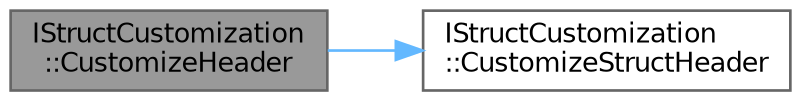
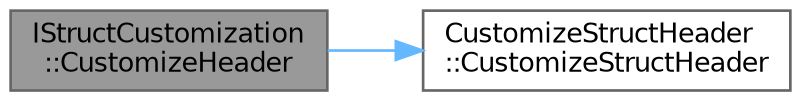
(607, 51) -> (607, 51)
